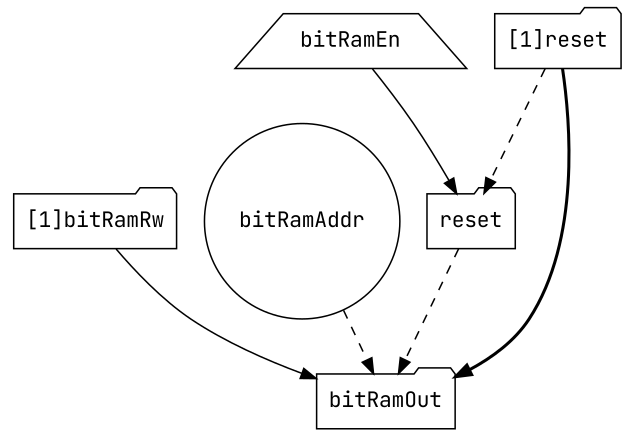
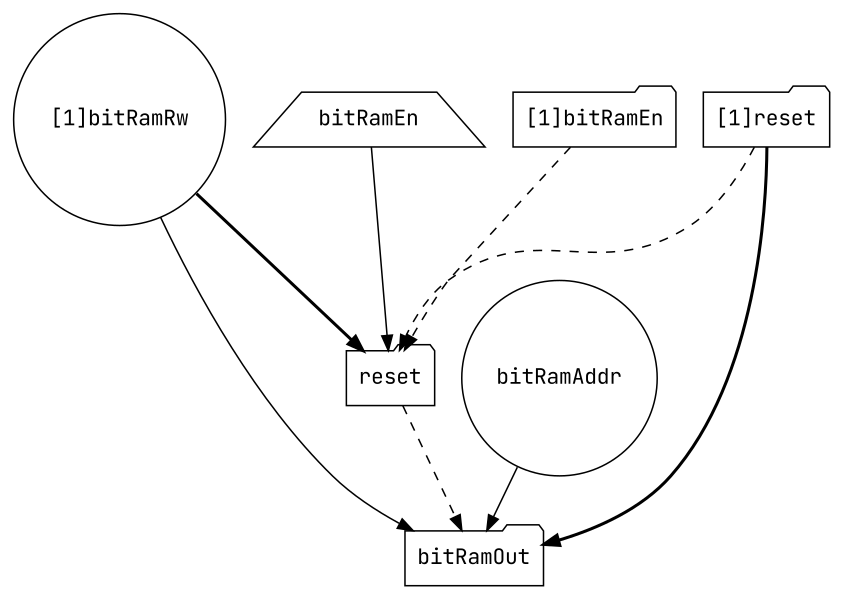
none -> (594, 120)
(95, 221) -> (120, 120)
none -> (274, 267)
(355, 335) -> (505, 492)
